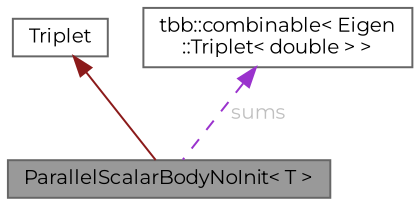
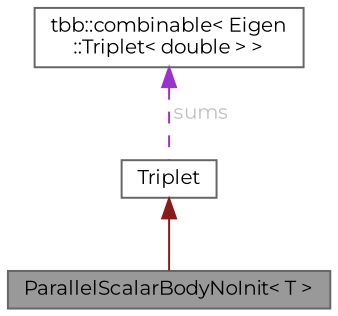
(213, 122) -> (169, 124)
